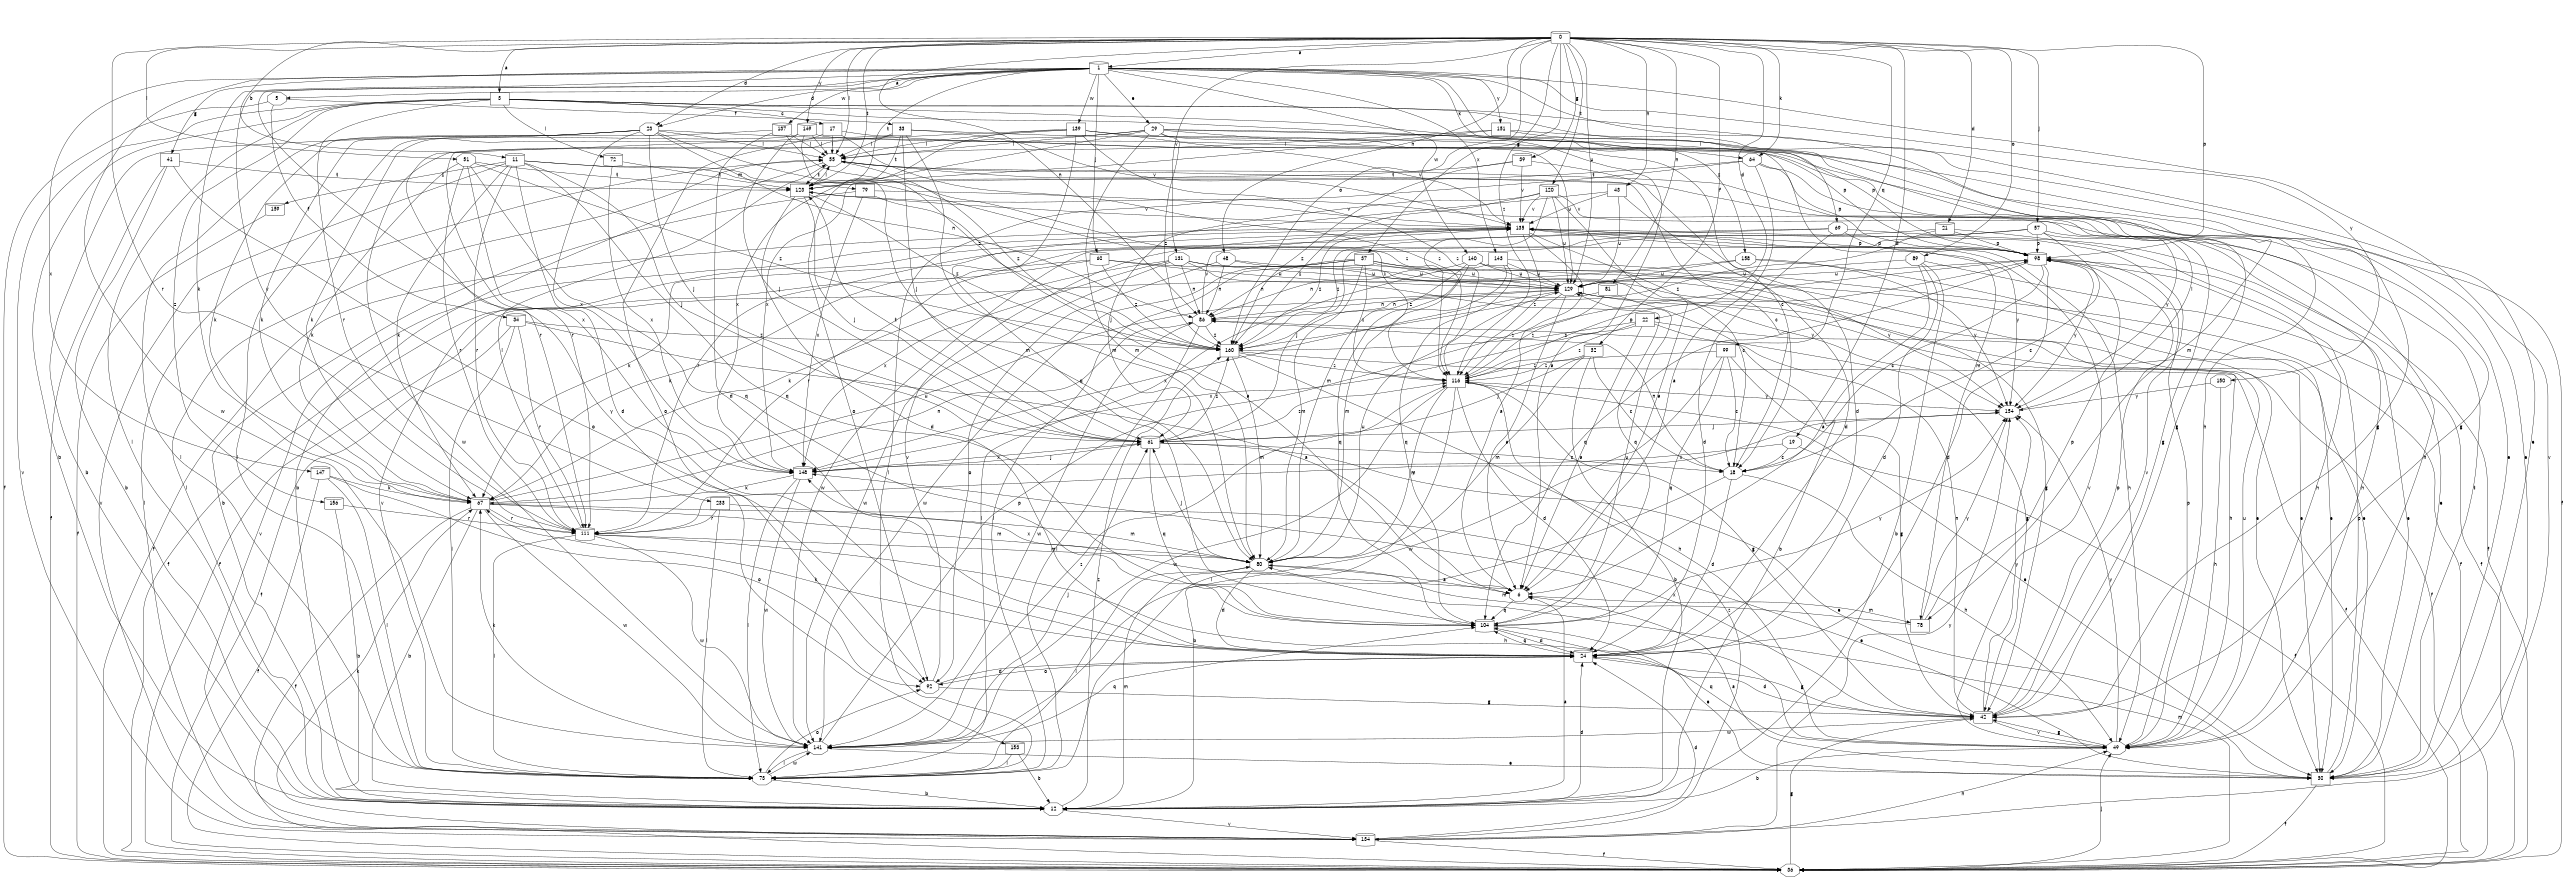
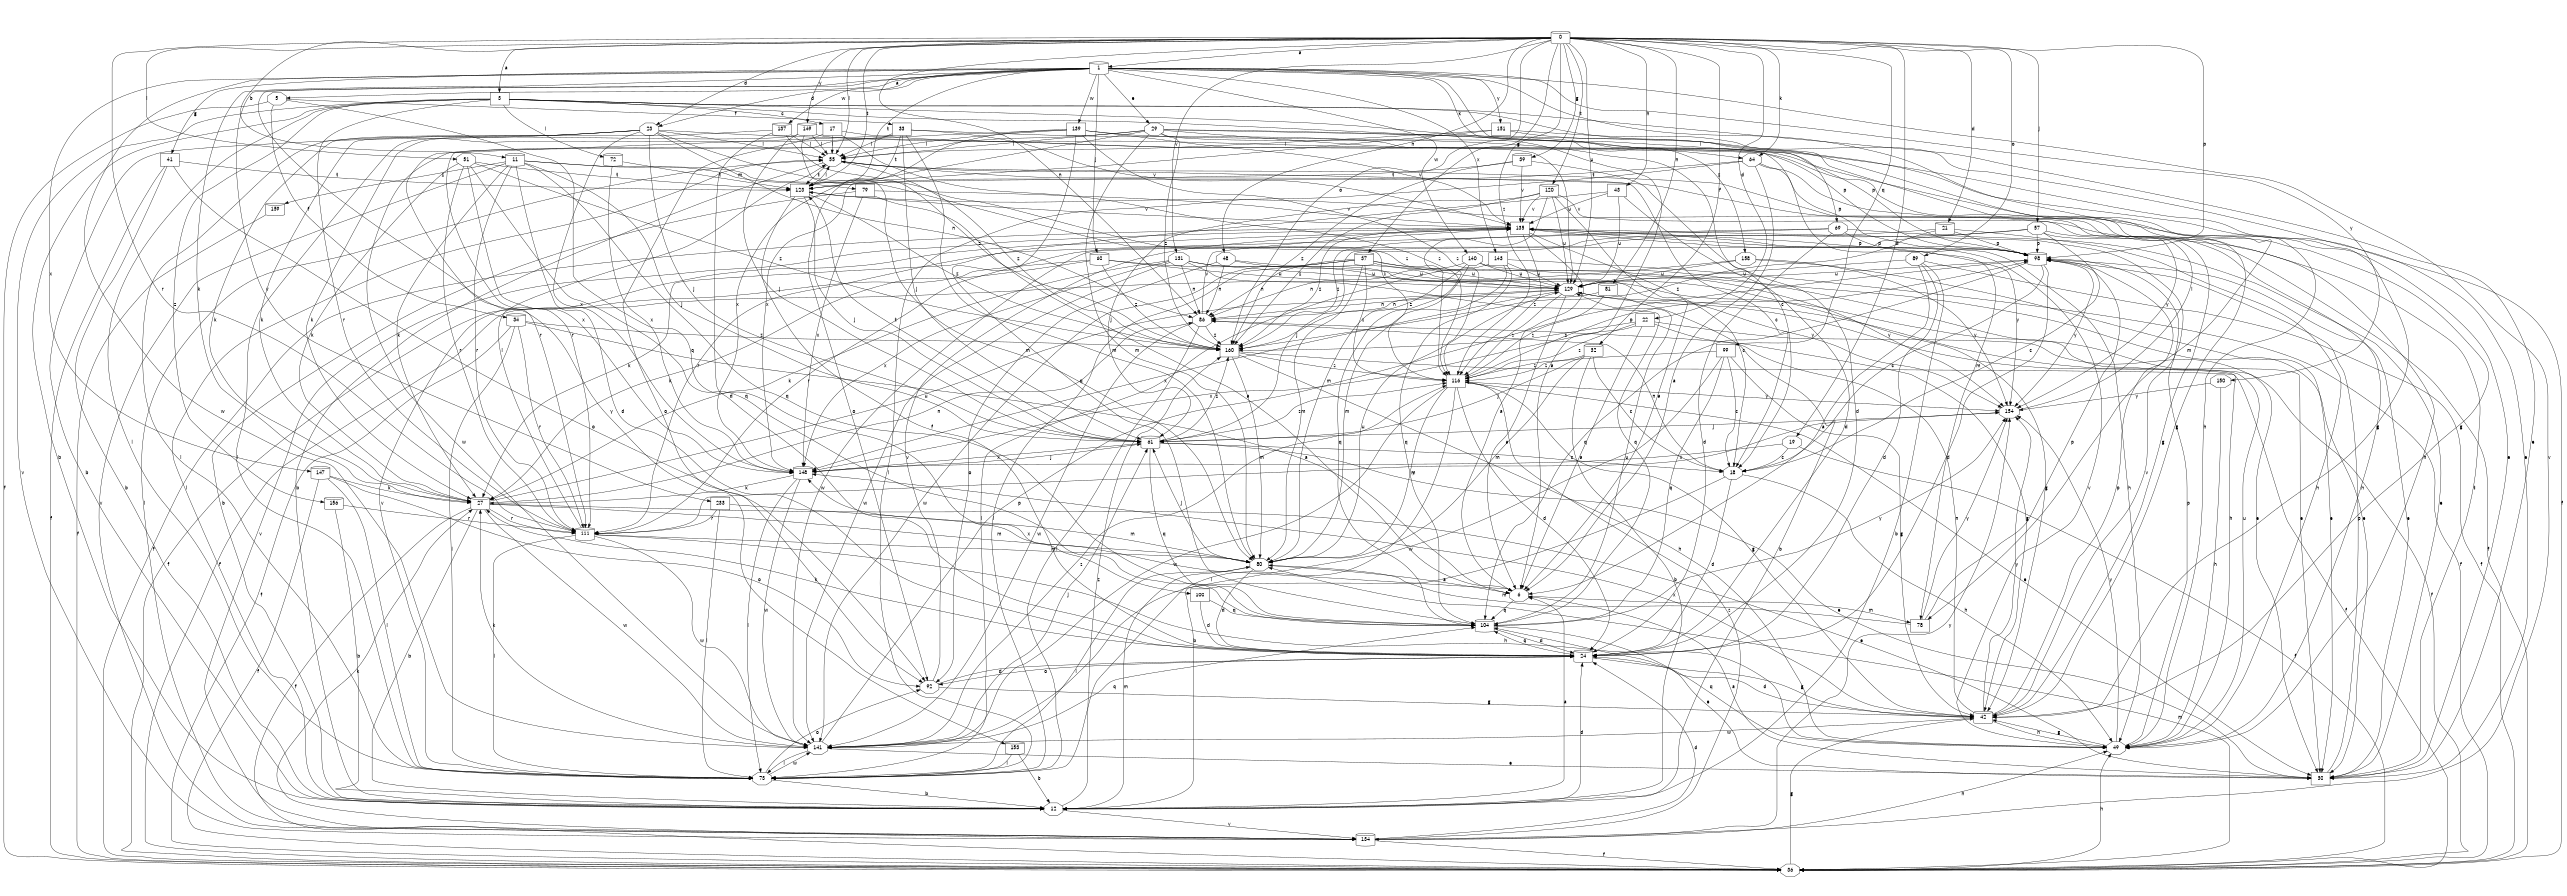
(932, 427) -> (932, 427)
(480, 504) -> (480, 504)
none -> (1200, 595)
(2039, 733) -> (2039, 733)
(1590, 803) -> none
(2102, 809) -> (2102, 809)
(2183, 862) -> none
